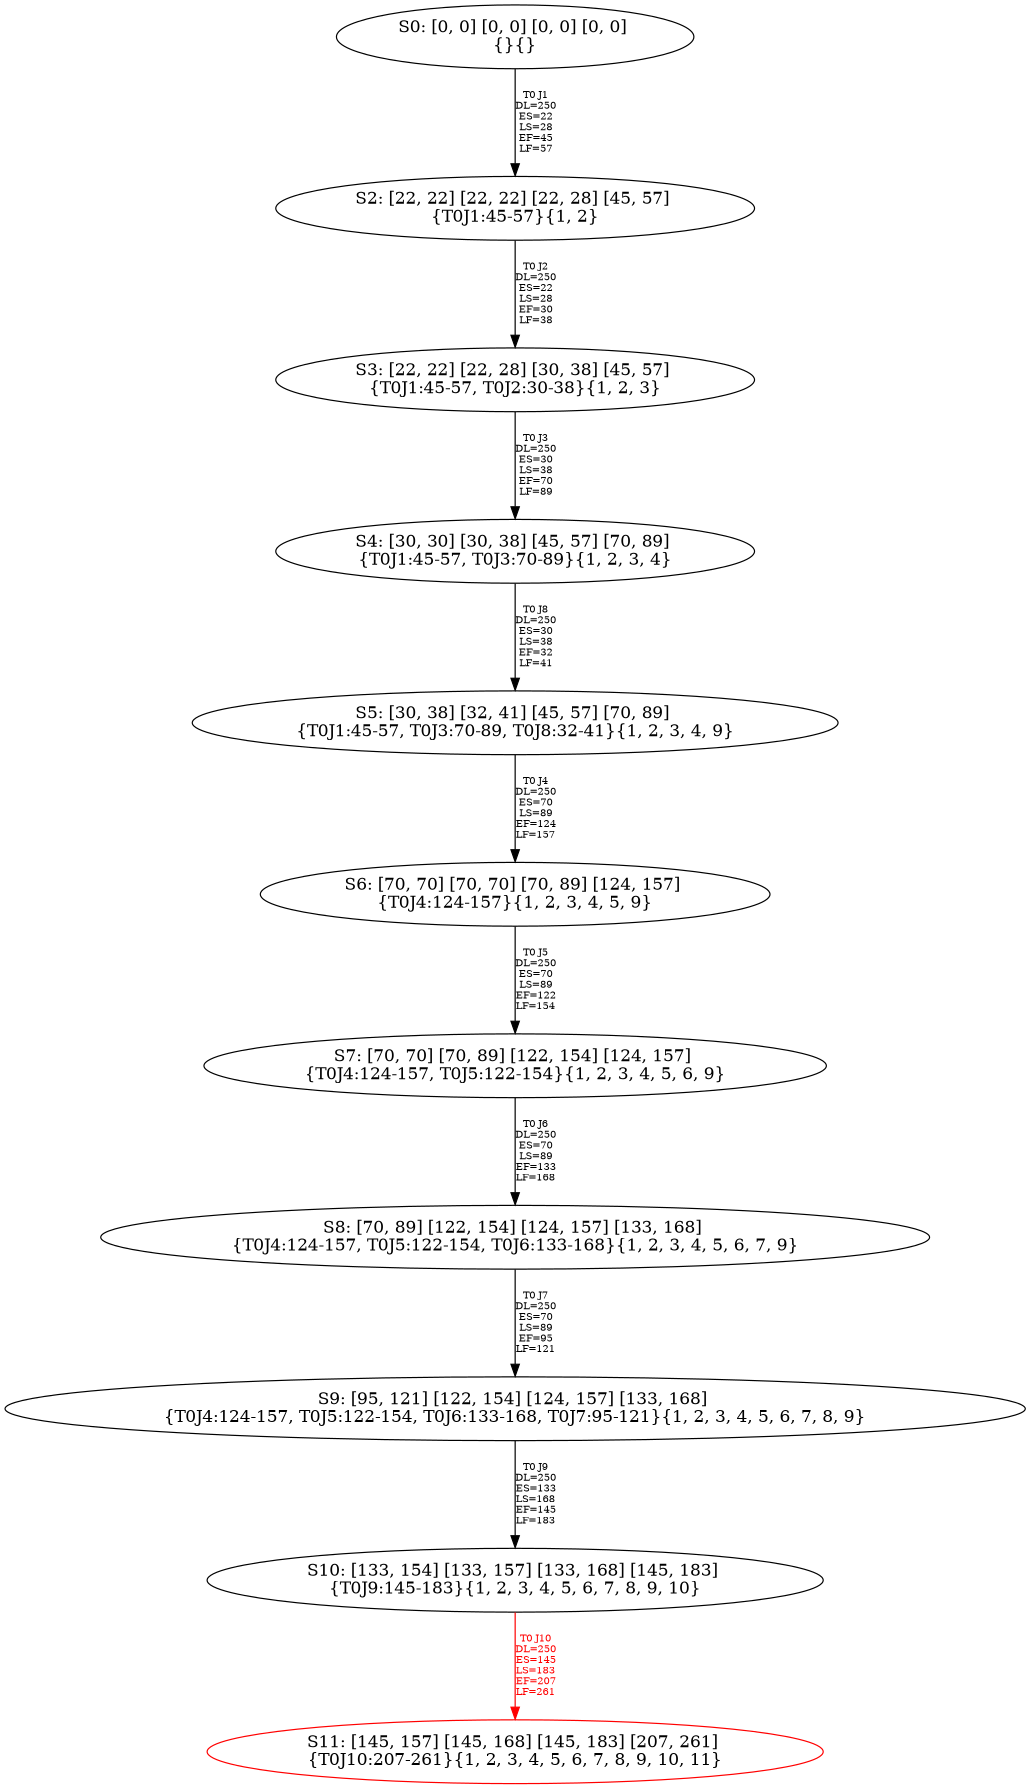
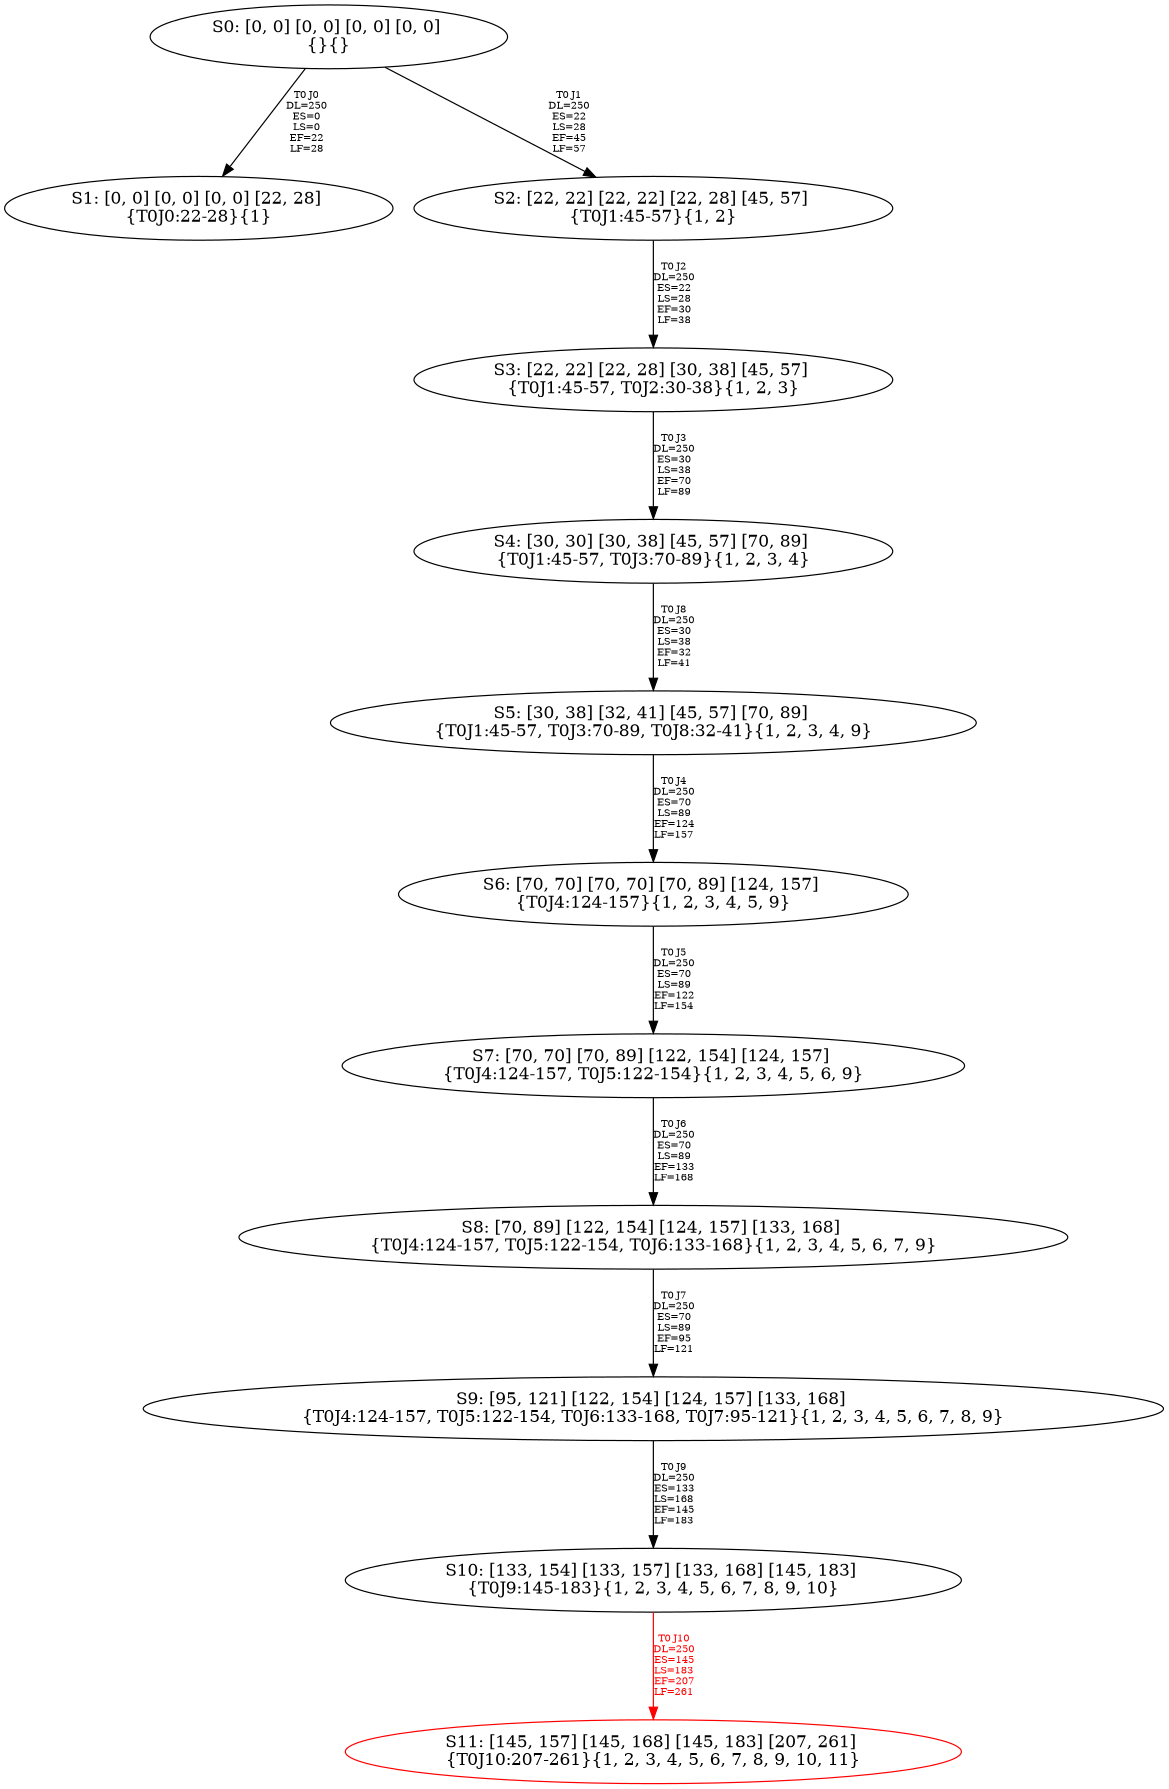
none -> (199, 208)
